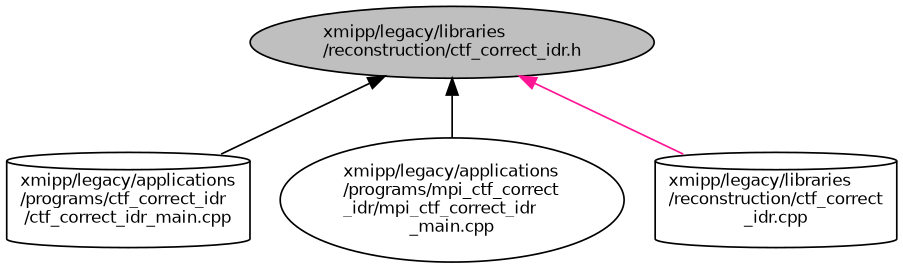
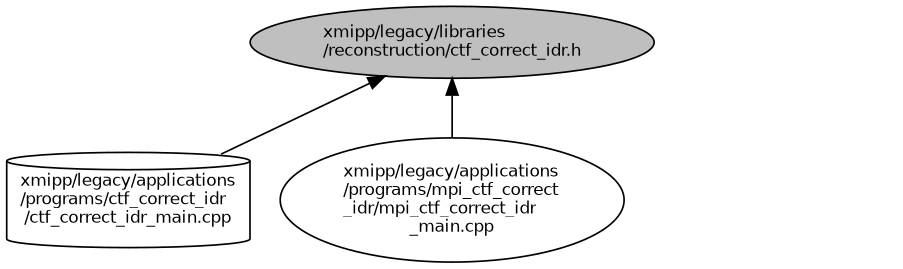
(776, 200) -> none
